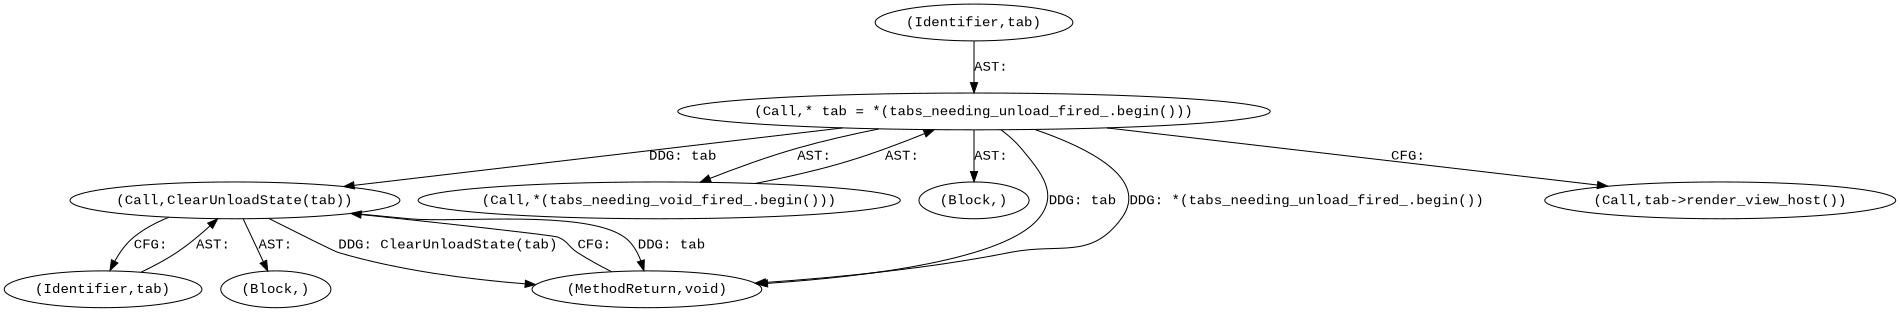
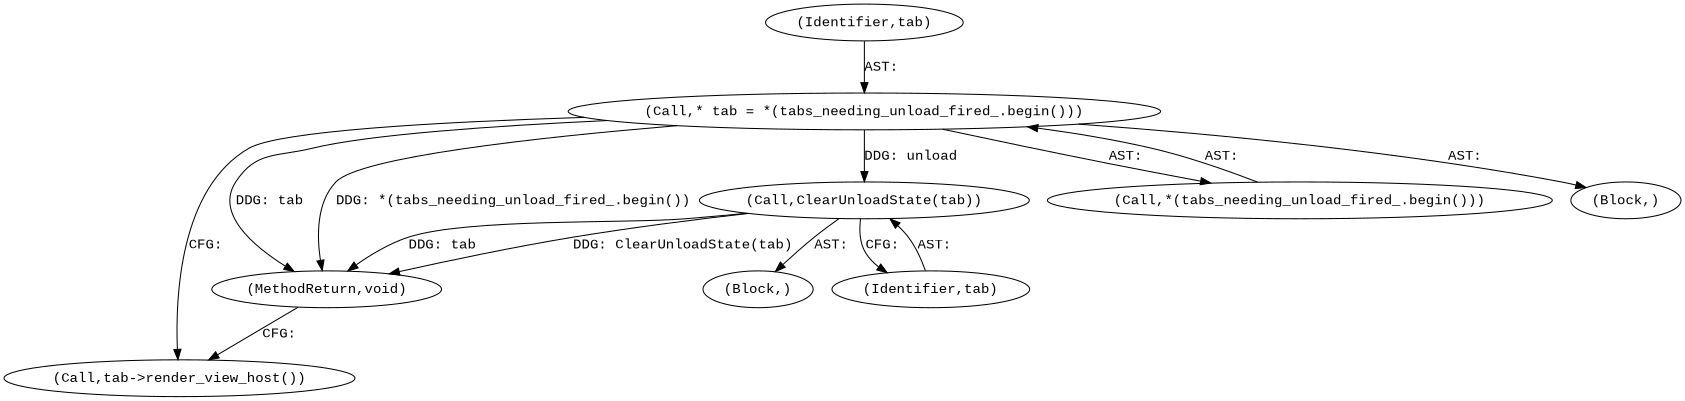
(683, 156) -> (911, 156)
(659, 200) -> (1300, 200)
(491, 229) -> (258, 331)
